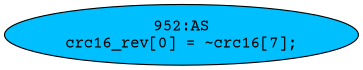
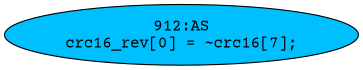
(181, 35) -> (181, 35)
